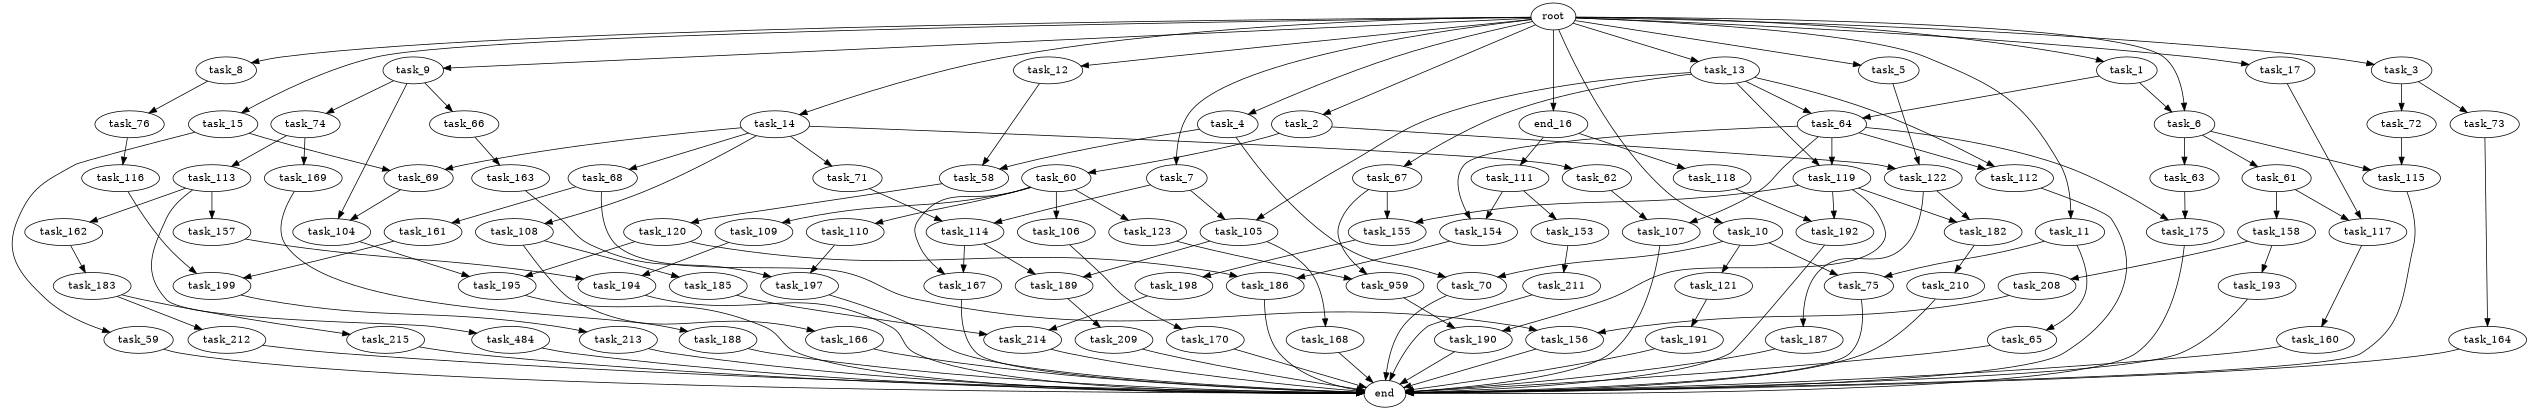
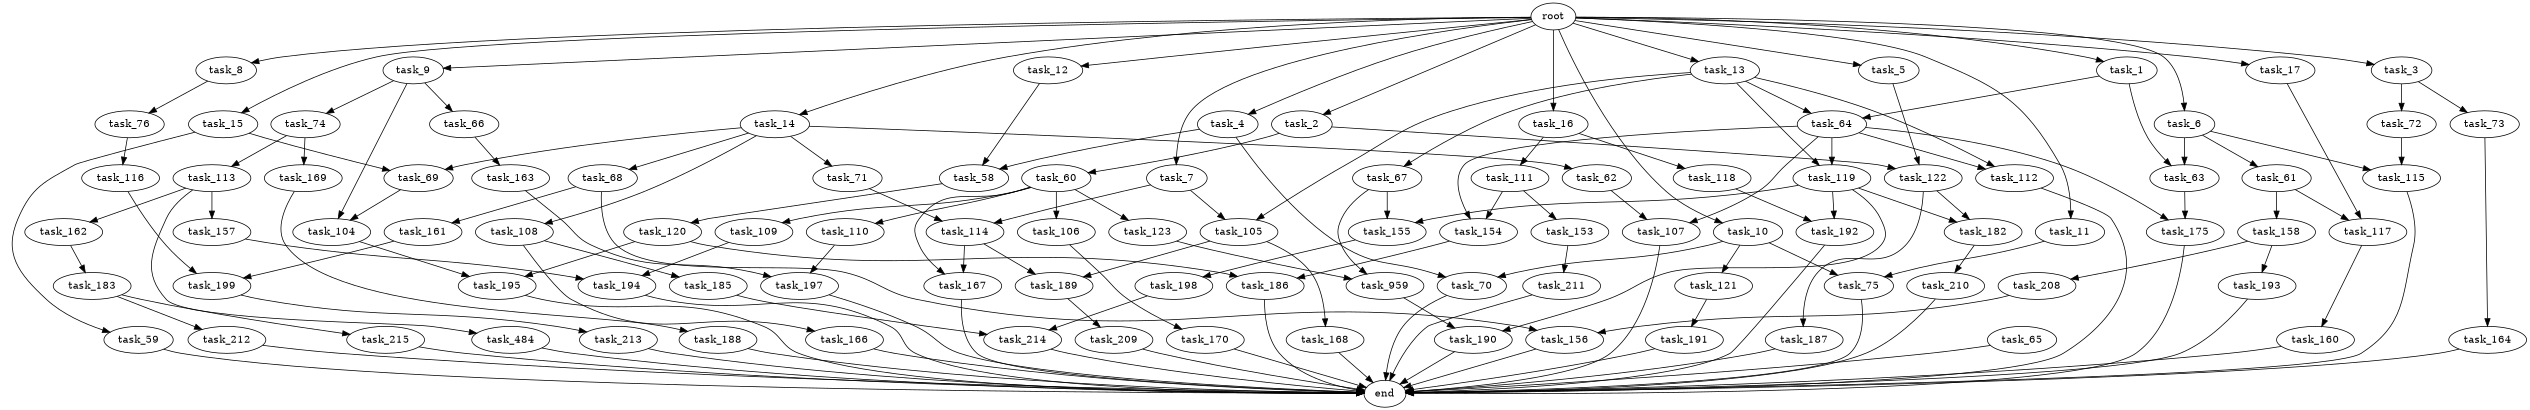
(2153, 95) -> (2142, 125)
(1553, 124) -> (1553, 124)
(2086, 292) -> none
